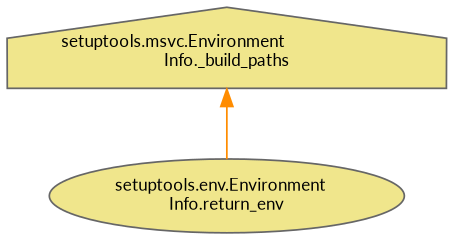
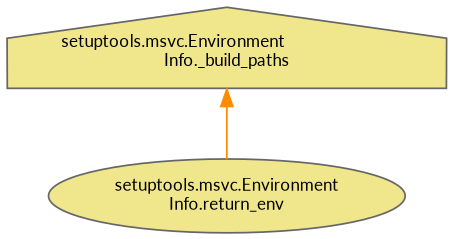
(227, 196) -> (227, 196)
